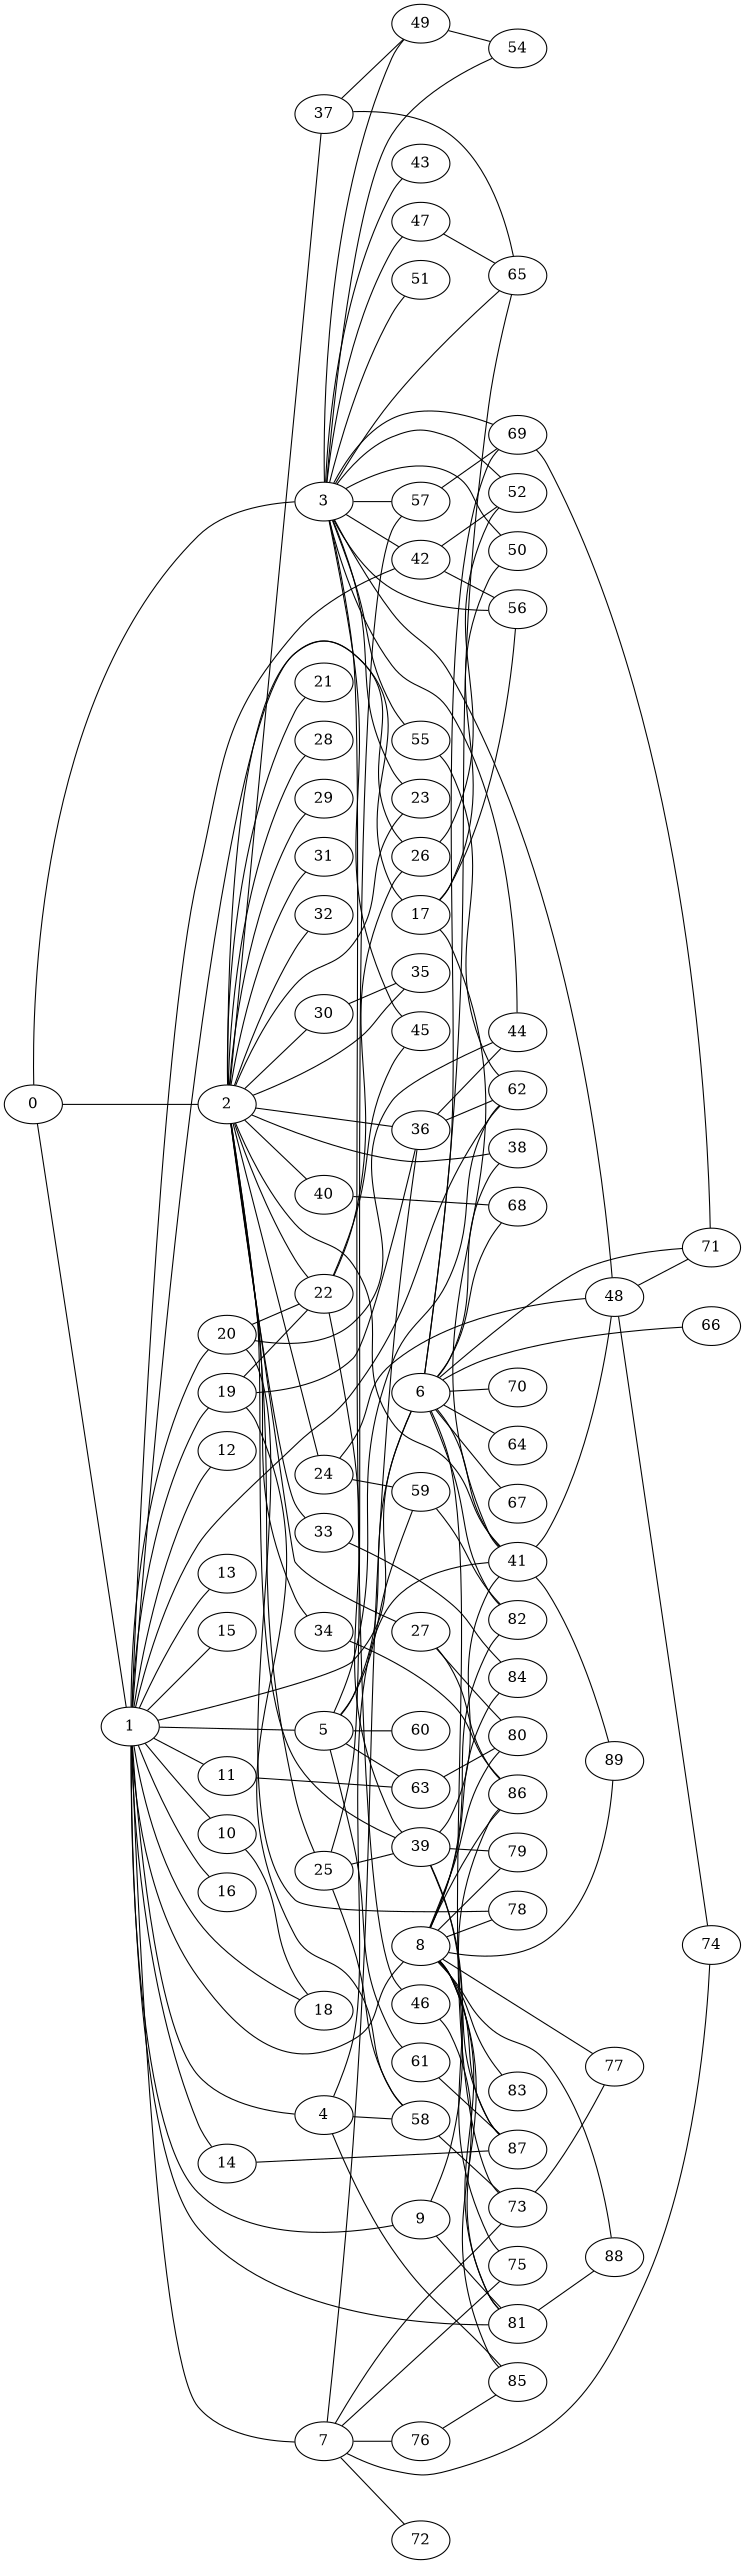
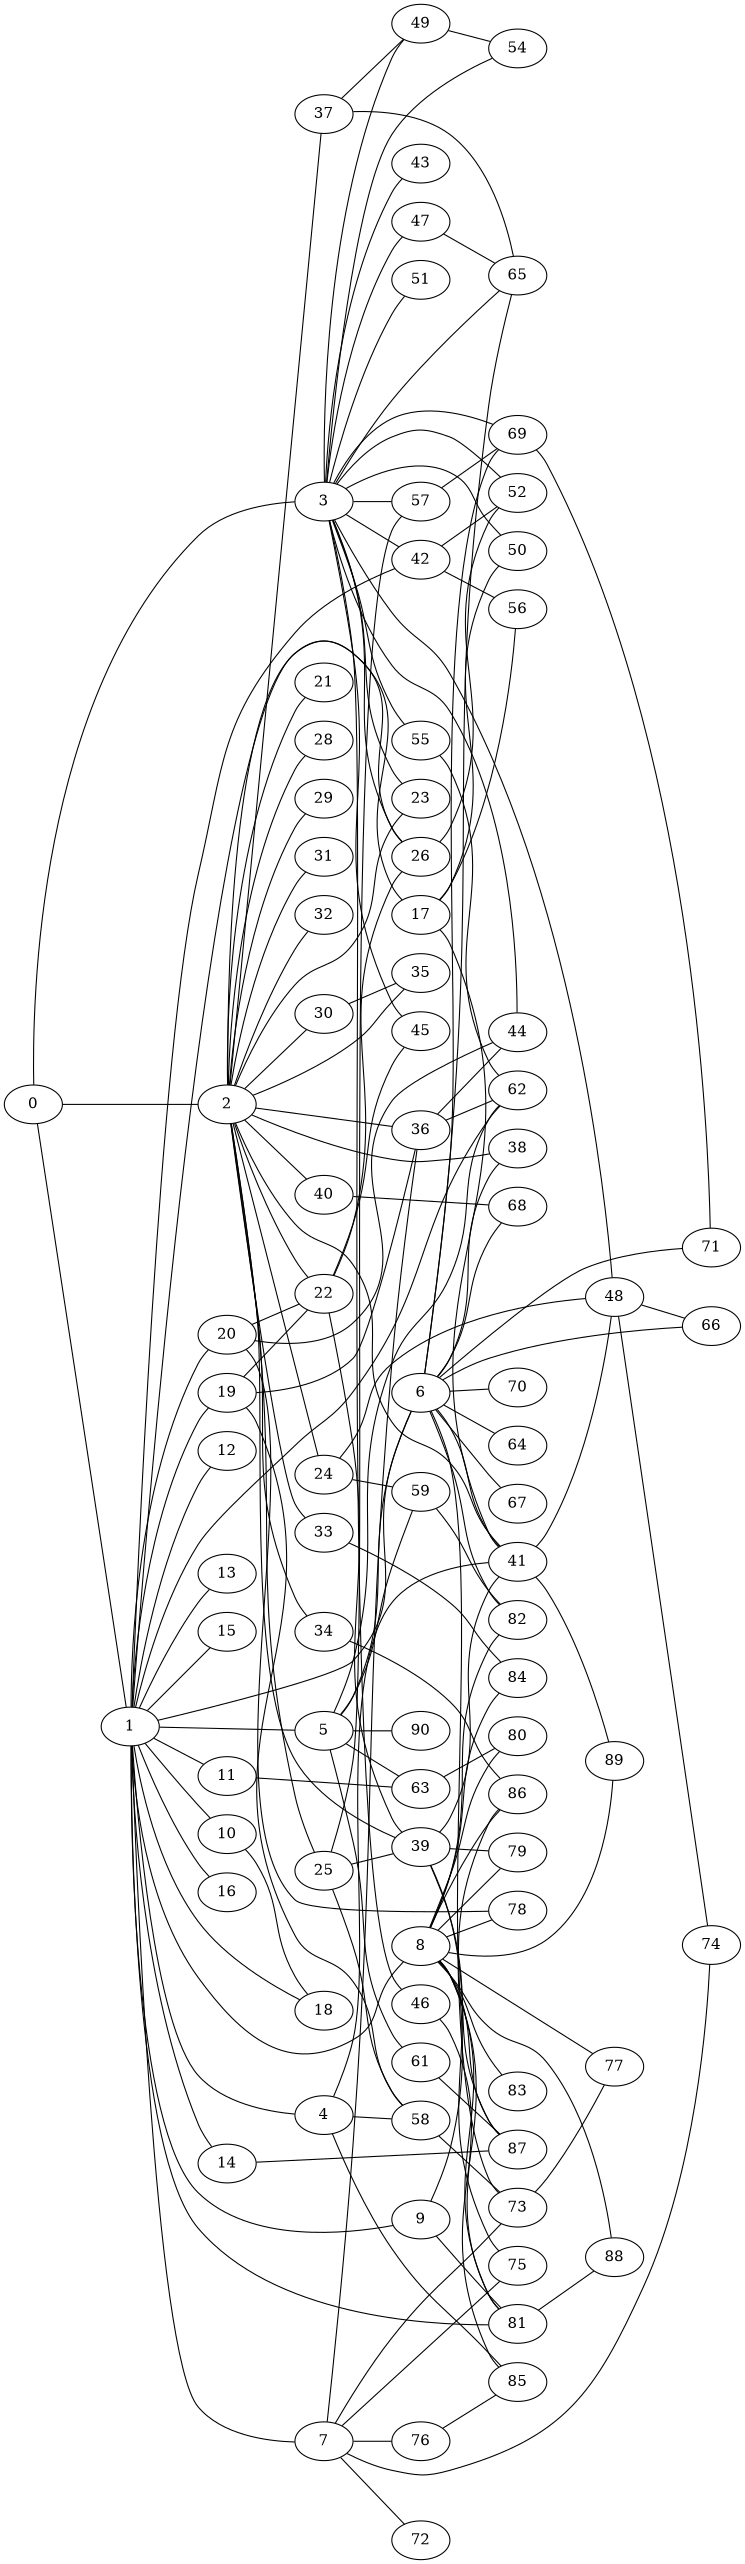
(396, 591) -> (365, 683)
(663, 1272) -> (663, 1312)
(421, 1632) -> none
(421, 1731) -> (421, 1731)
